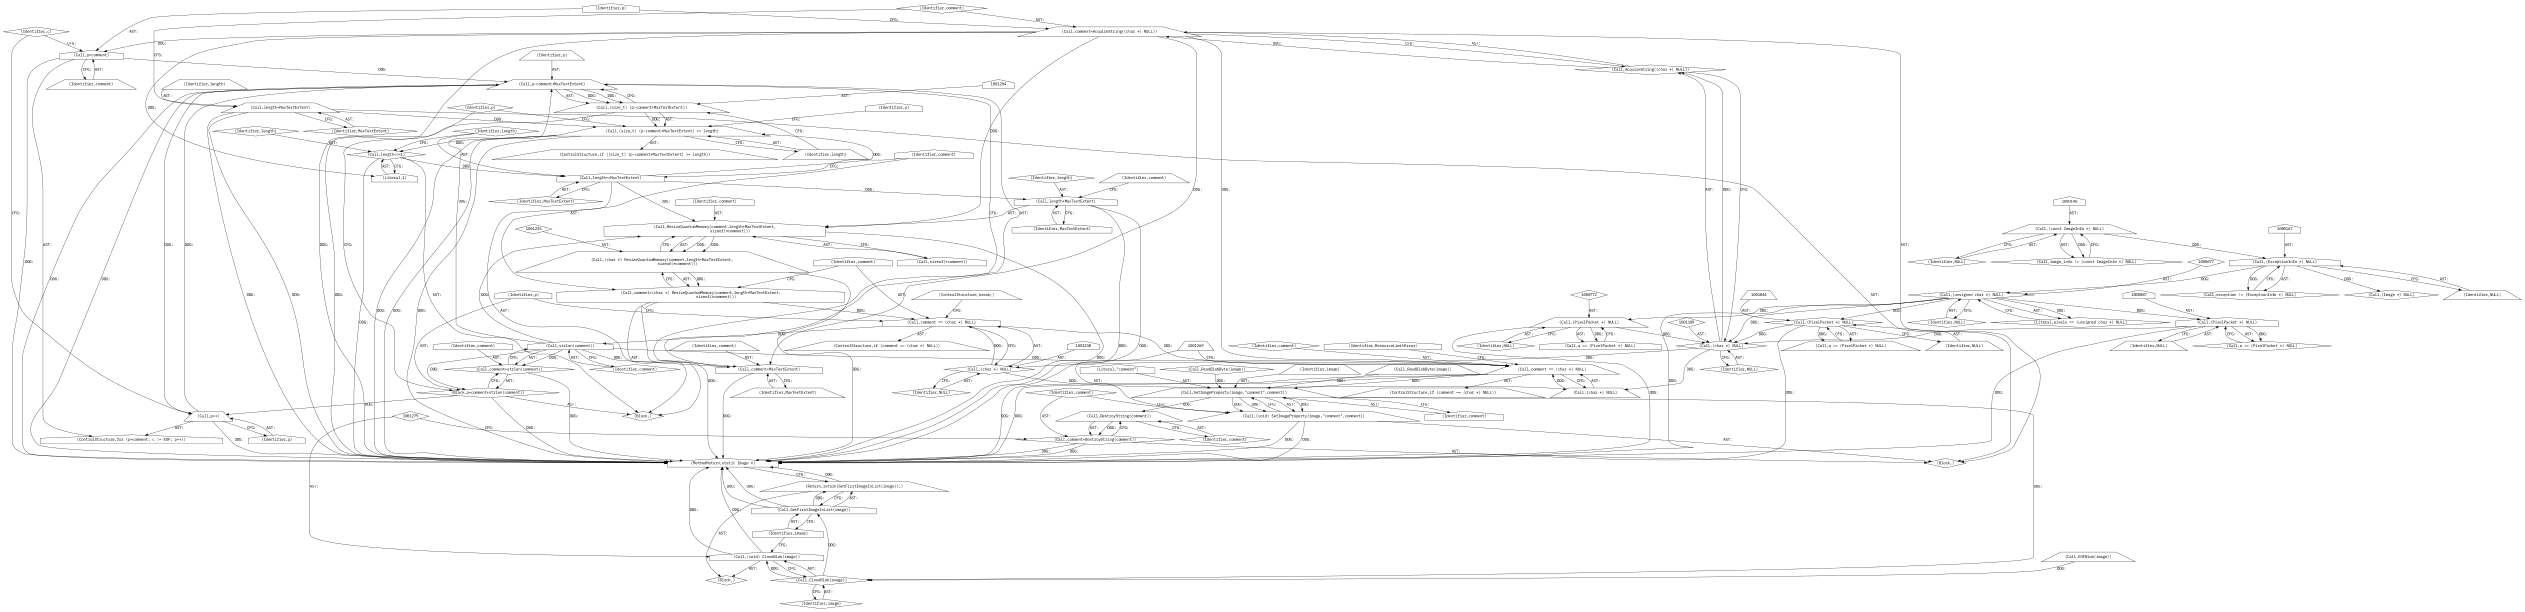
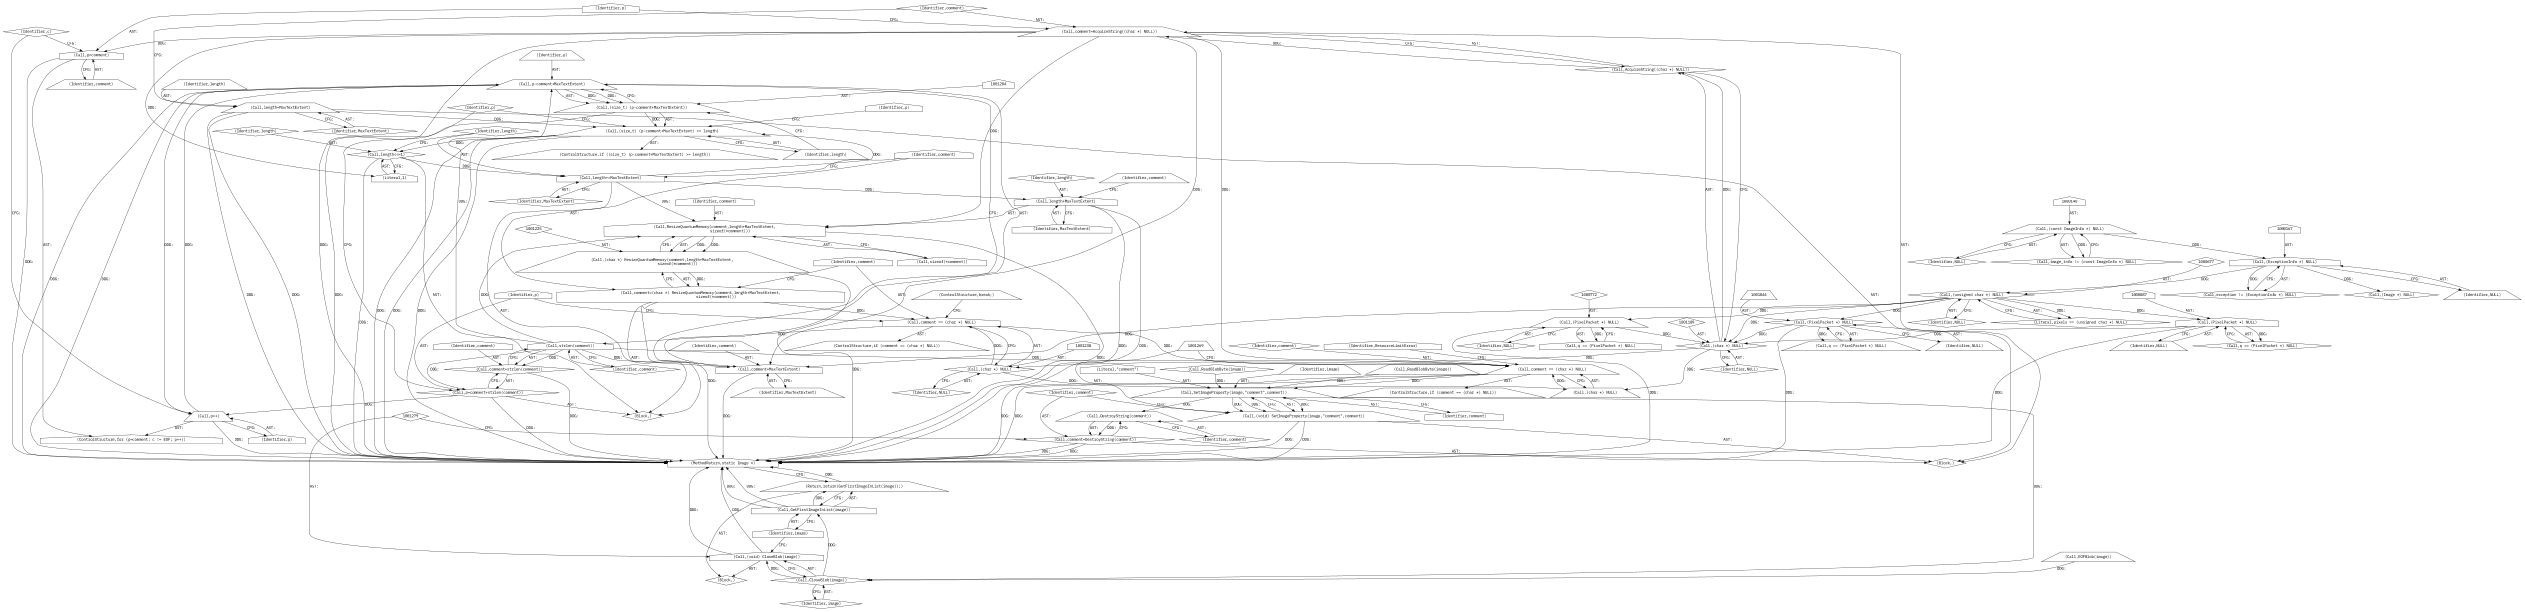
(314, 71) -> none
(488, 393) -> (488, 393)
(1557, 454) -> (1378, 315)
